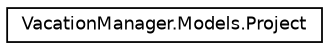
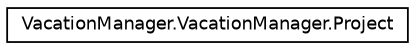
(165, 25) -> (208, 25)
